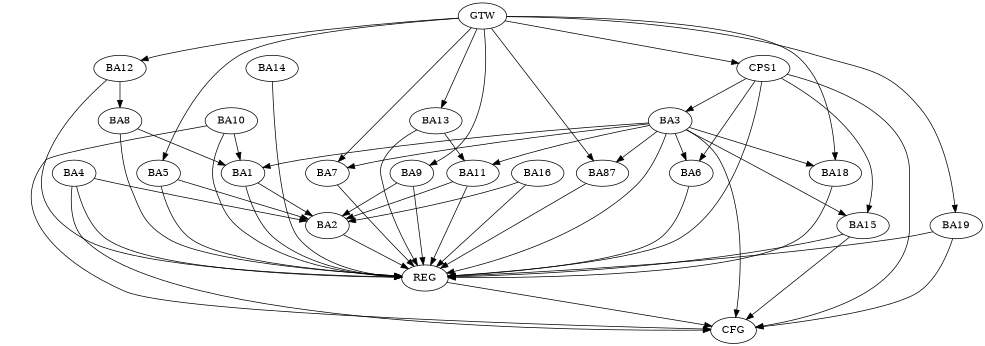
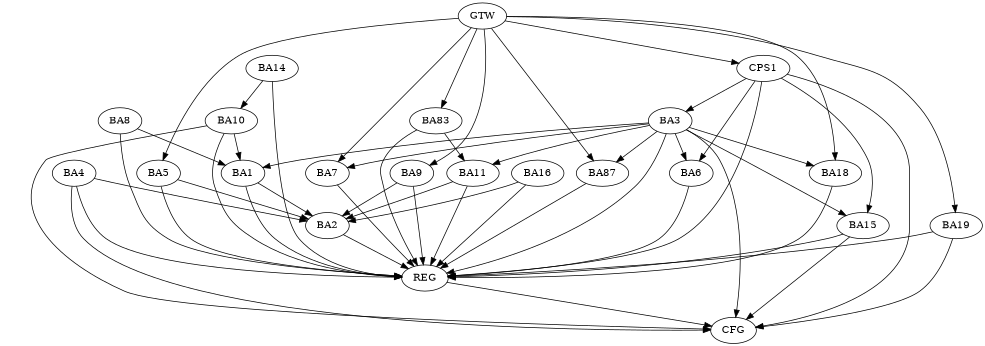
(120, 68) -> none
none -> (254, 92)
(436, 121) -> (436, 121)
